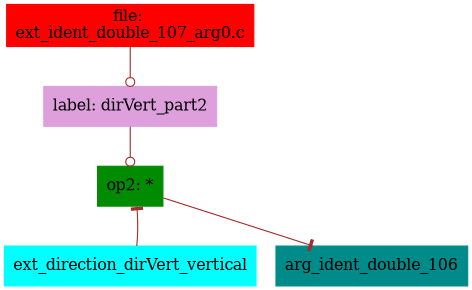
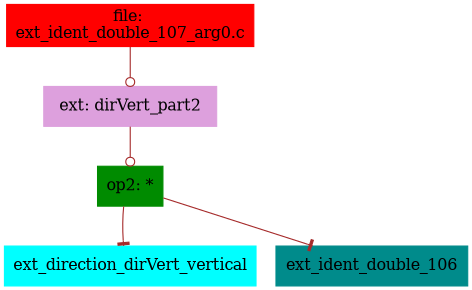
(130, 106) -> (130, 106)
(138, 229) -> (123, 223)
(372, 266) -> (372, 266)
